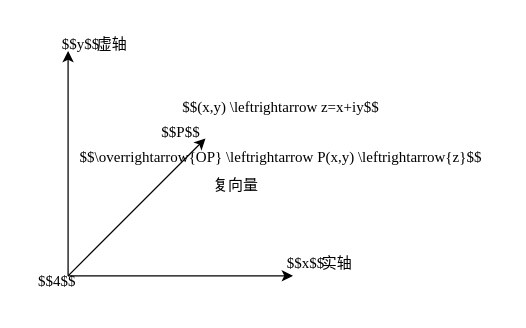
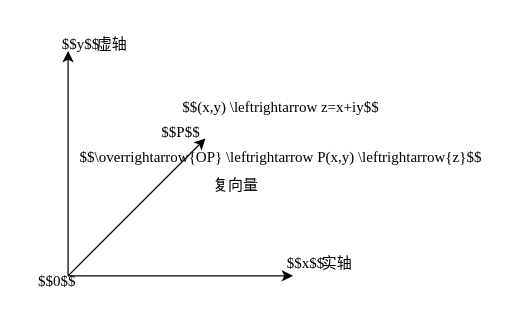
(58, 282) -> (58, 282)
